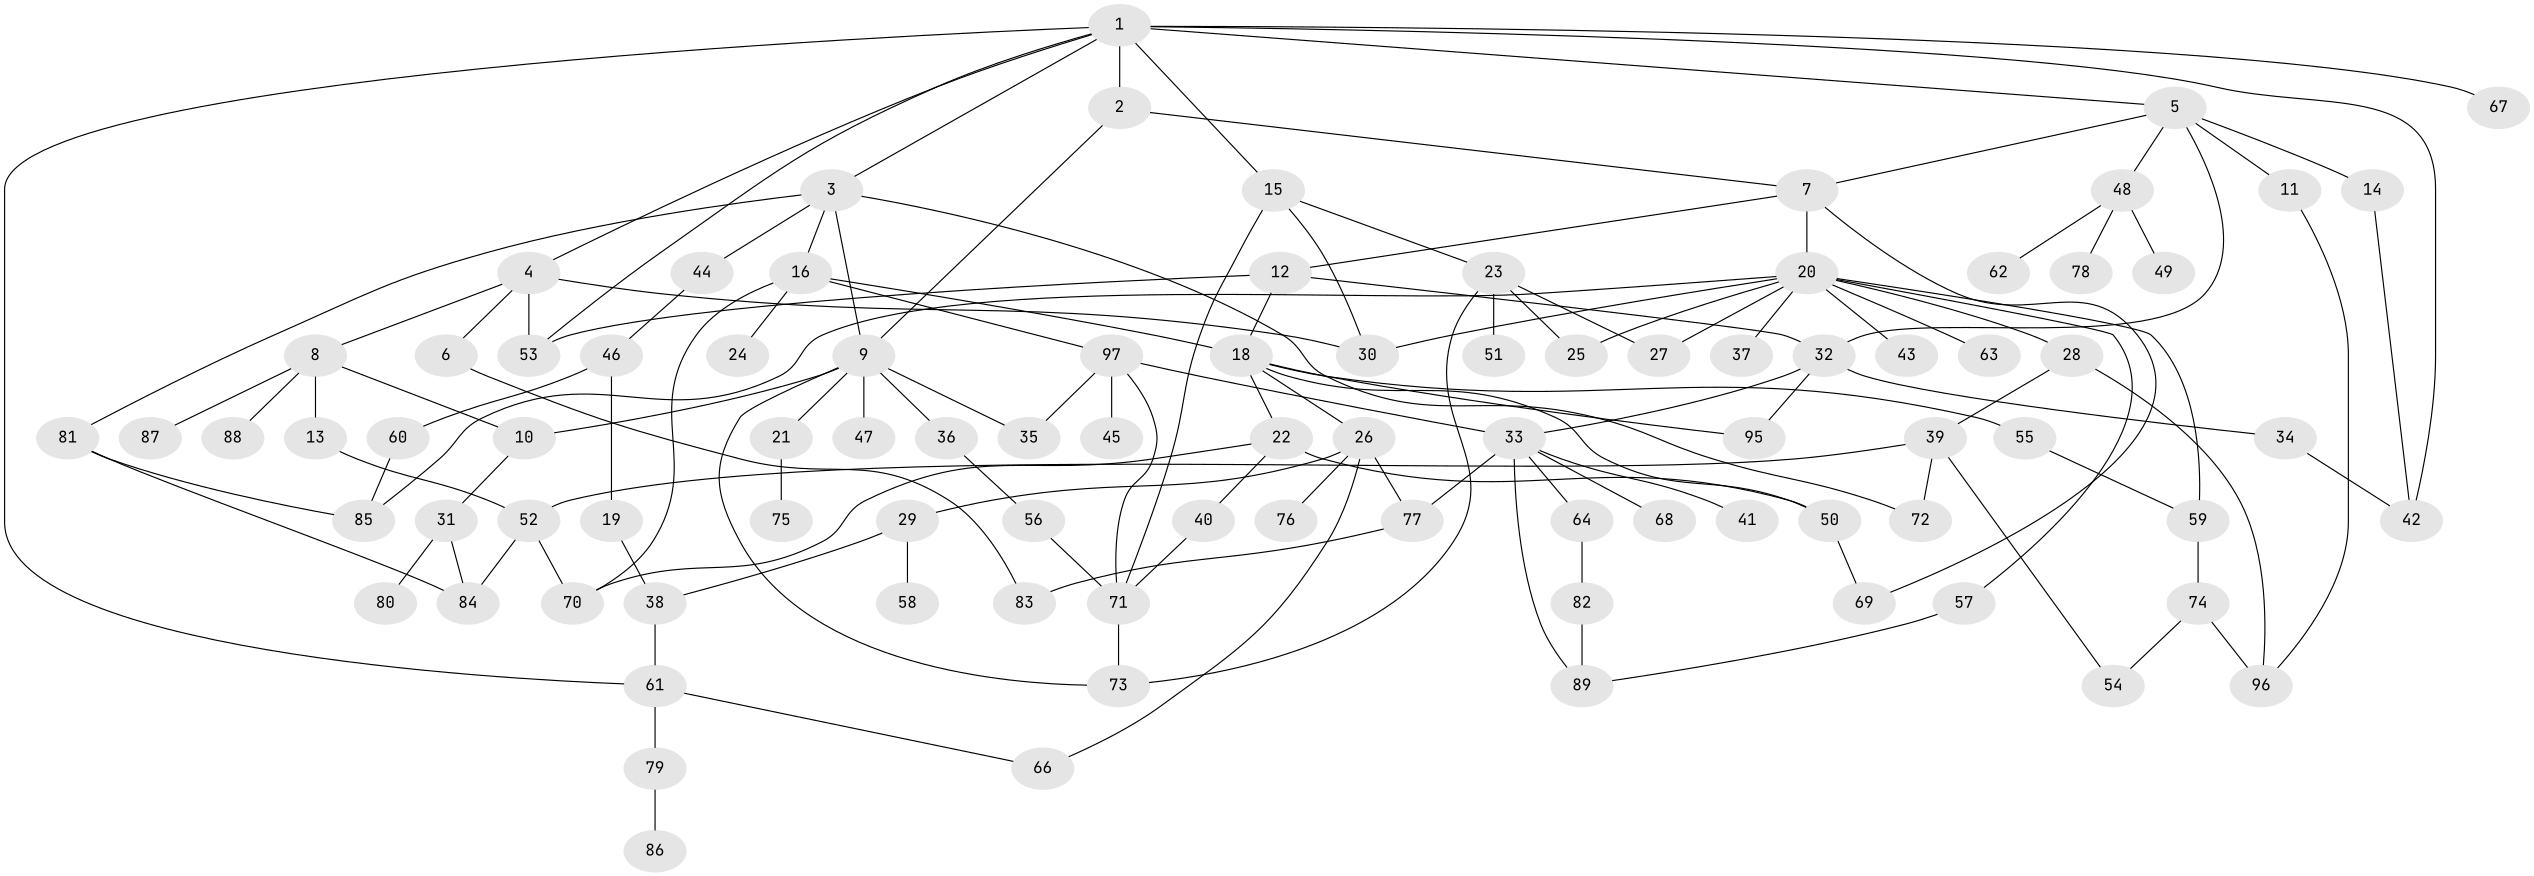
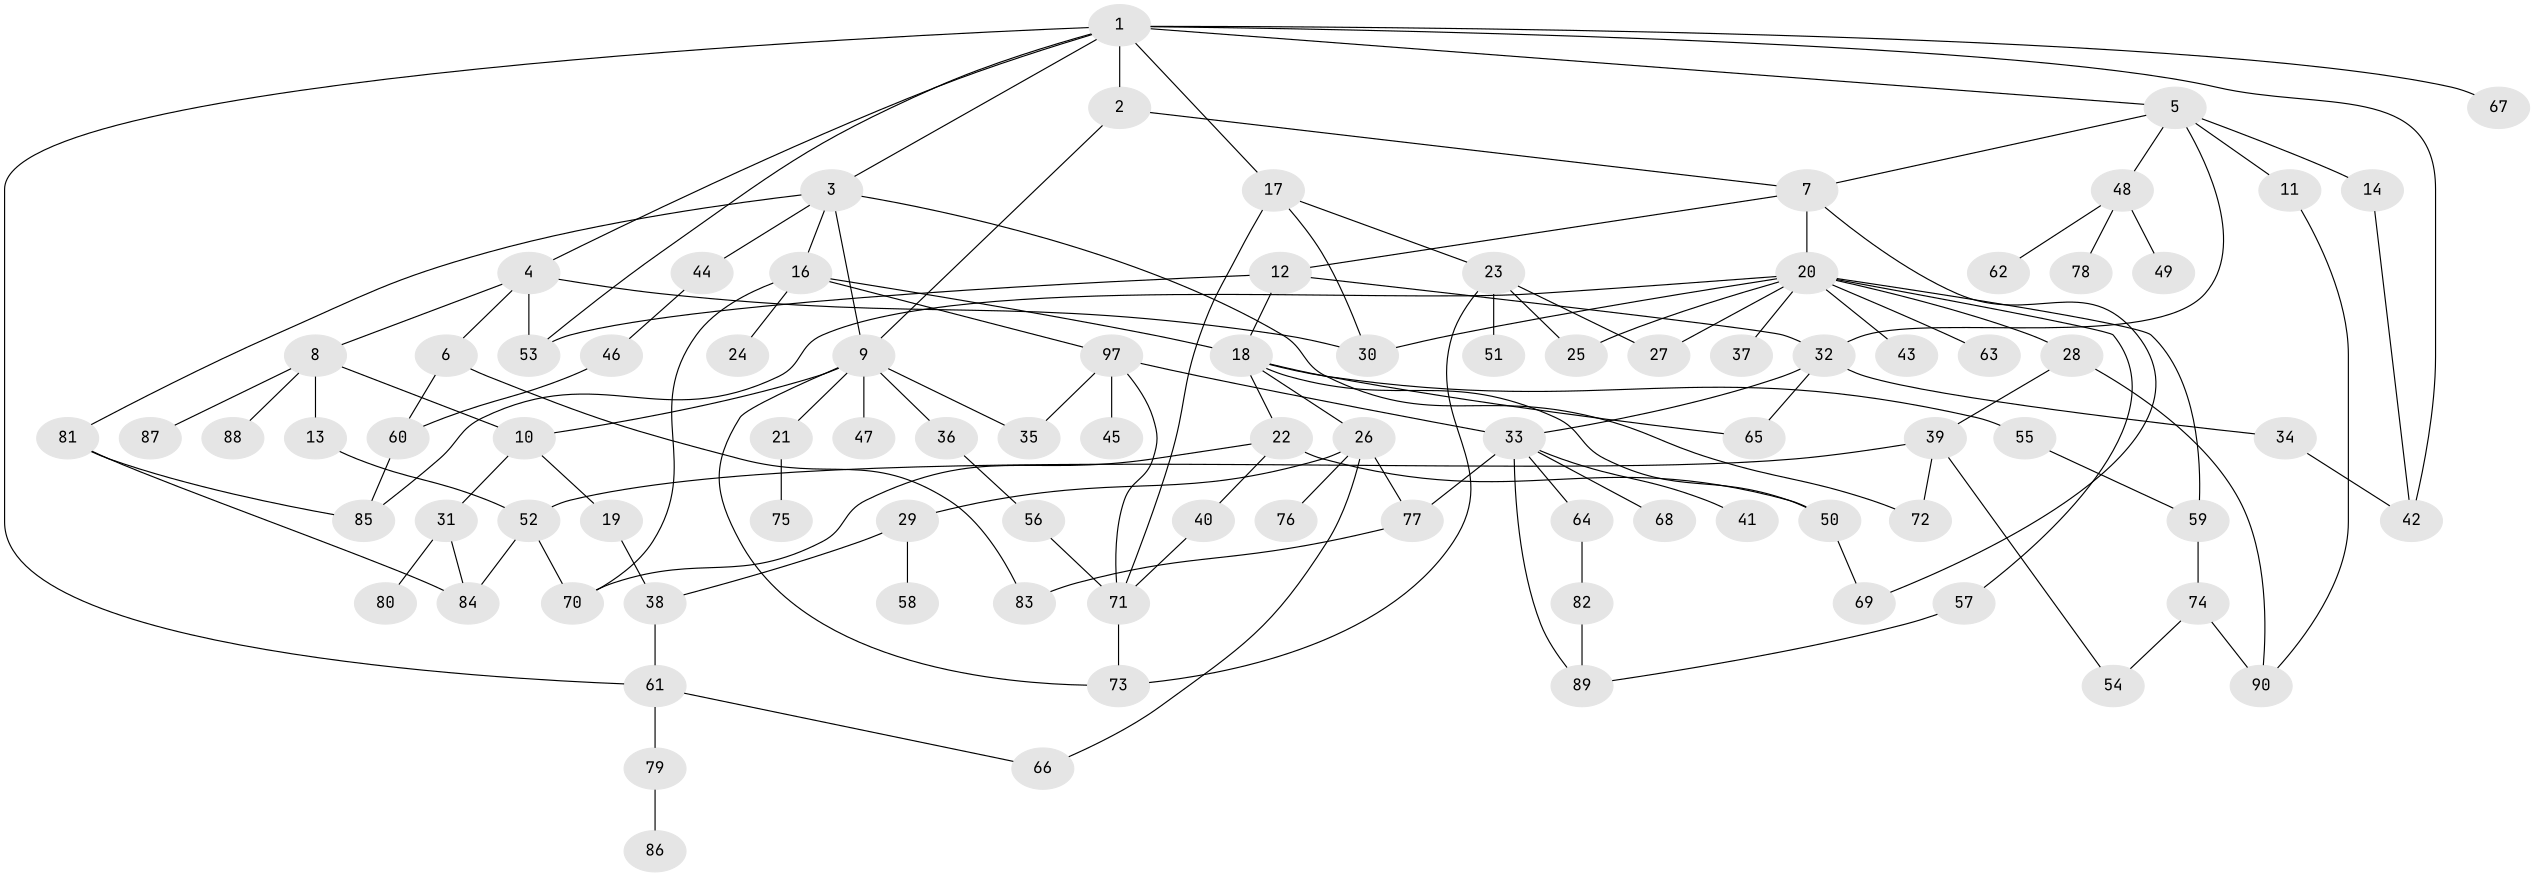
(1273, 190) -> (1273, 190)
none -> (426, 391)
(611, 438) -> (568, 480)
(1754, 438) -> (1754, 438)
(2261, 686) -> (2261, 686)
